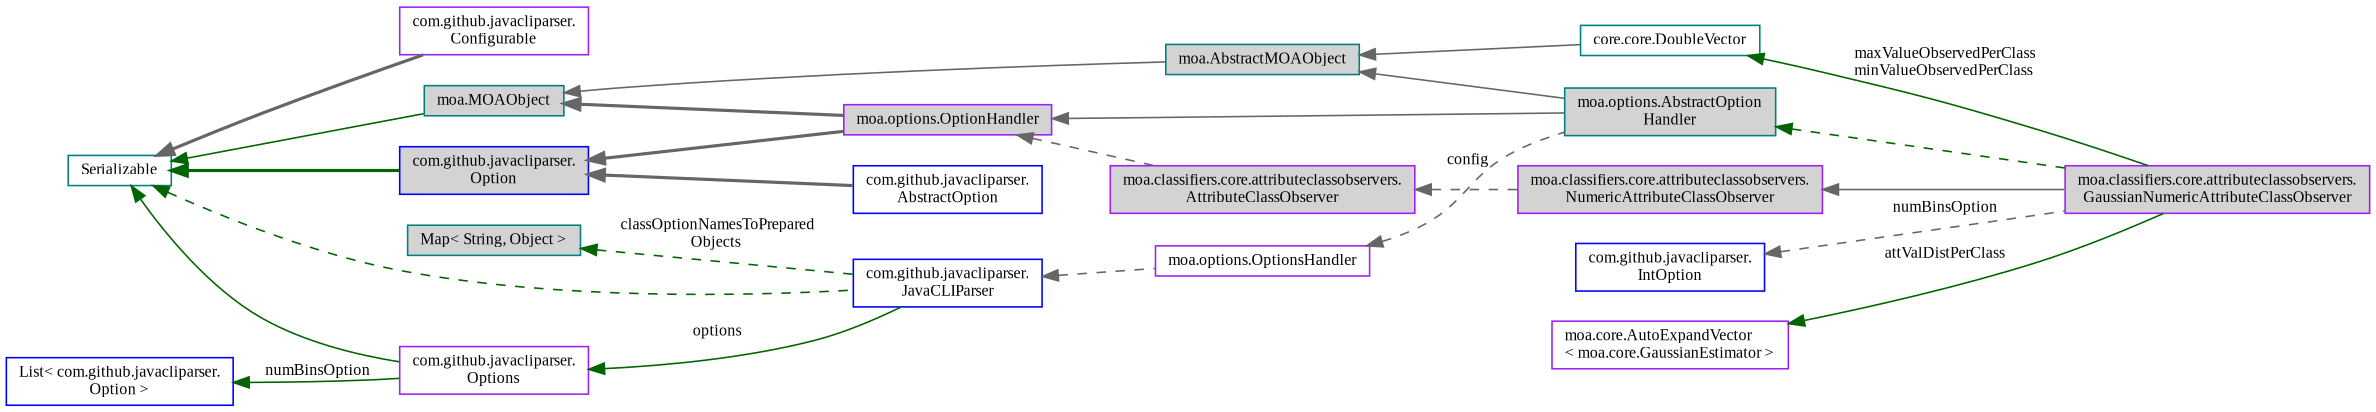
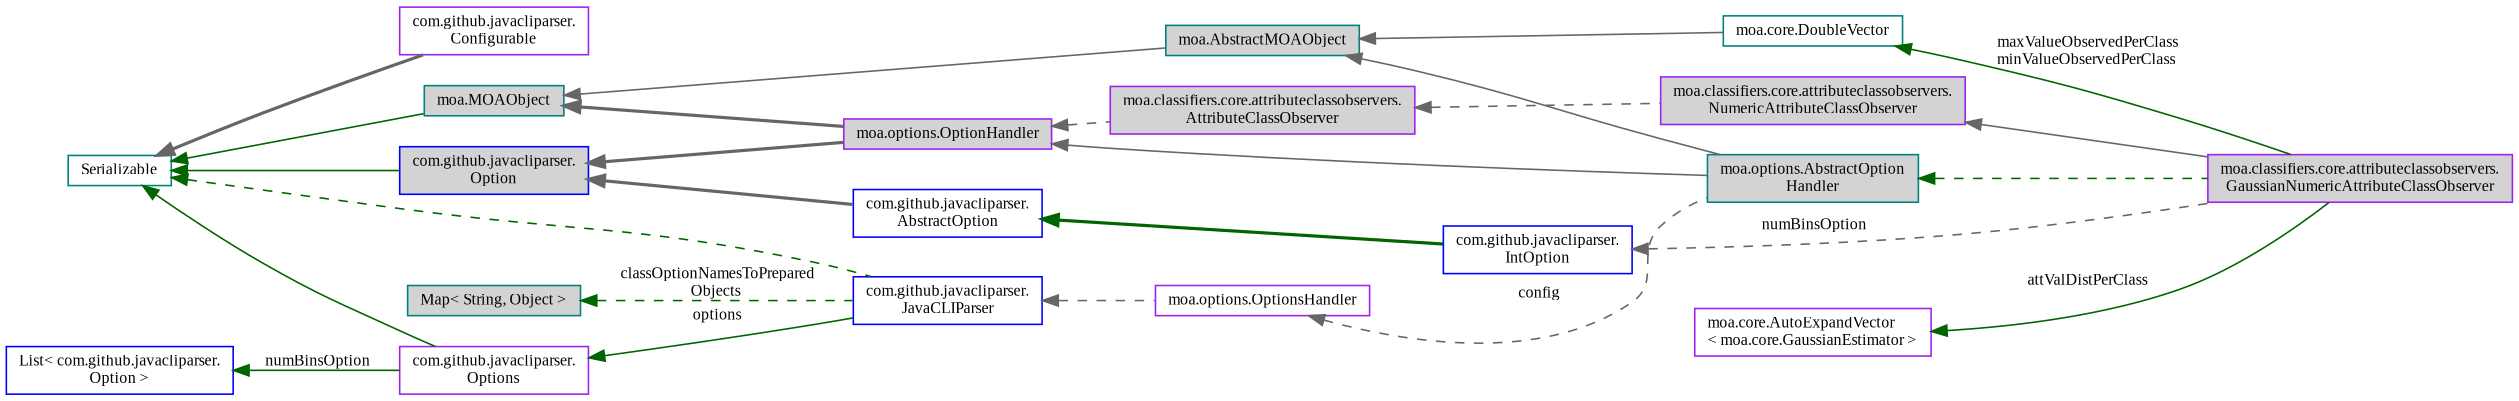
(1670, 40) -> (1813, 31)
(294, 171) -> (294, 171)
none -> (1251, 232)
